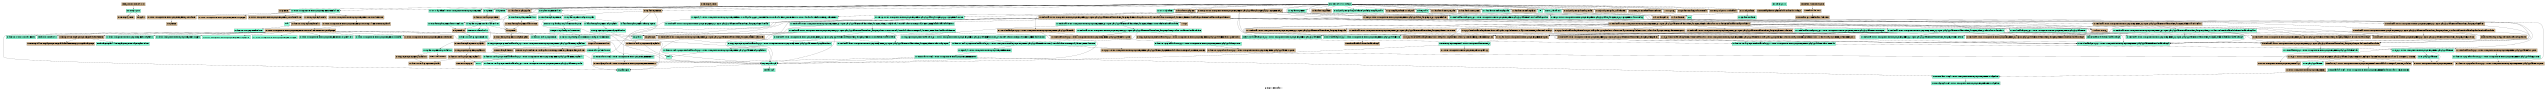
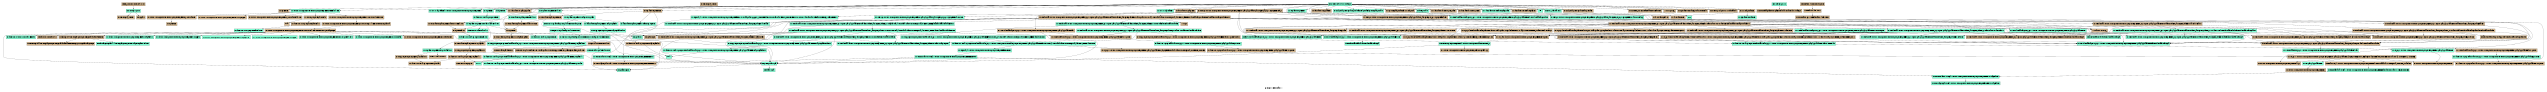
(1611, 11) -> none
(486, 17) -> (486, 17)
(550, 17) -> (550, 17)
(287, 24) -> (287, 24)
(446, 24) -> (446, 24)
(47, 37) -> (47, 37)
(1362, 44) -> (1362, 44)
(2428, 57) -> none
